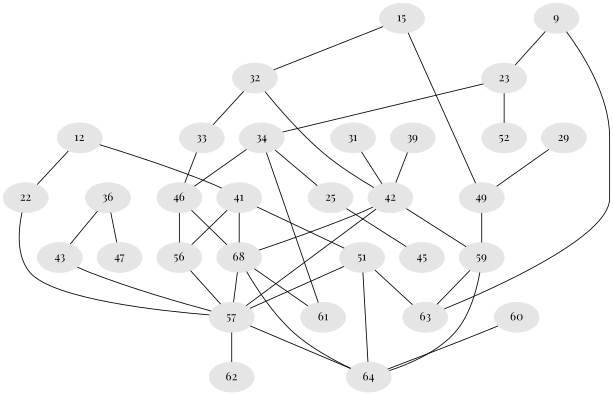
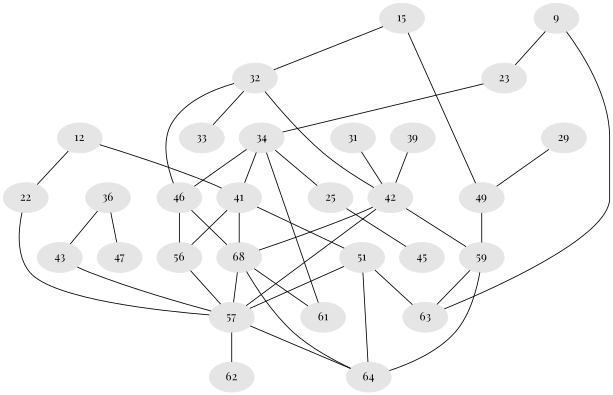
(504, 138) -> none
(191, 168) -> (176, 118)
none -> (250, 168)
(517, 317) -> none
